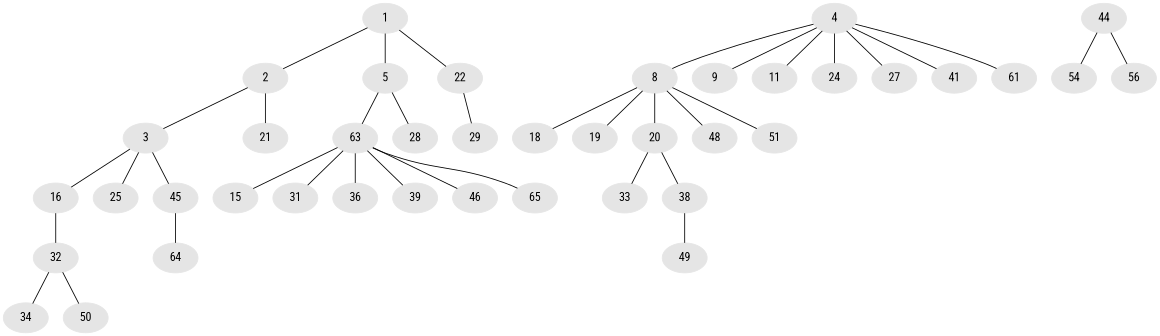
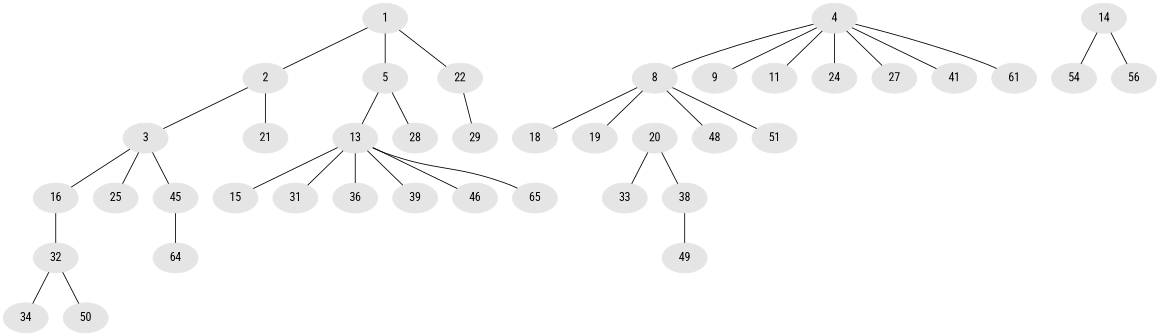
(1104, 18) -> (1104, 18)
(655, 108) -> none
(355, 138) -> (355, 138)
